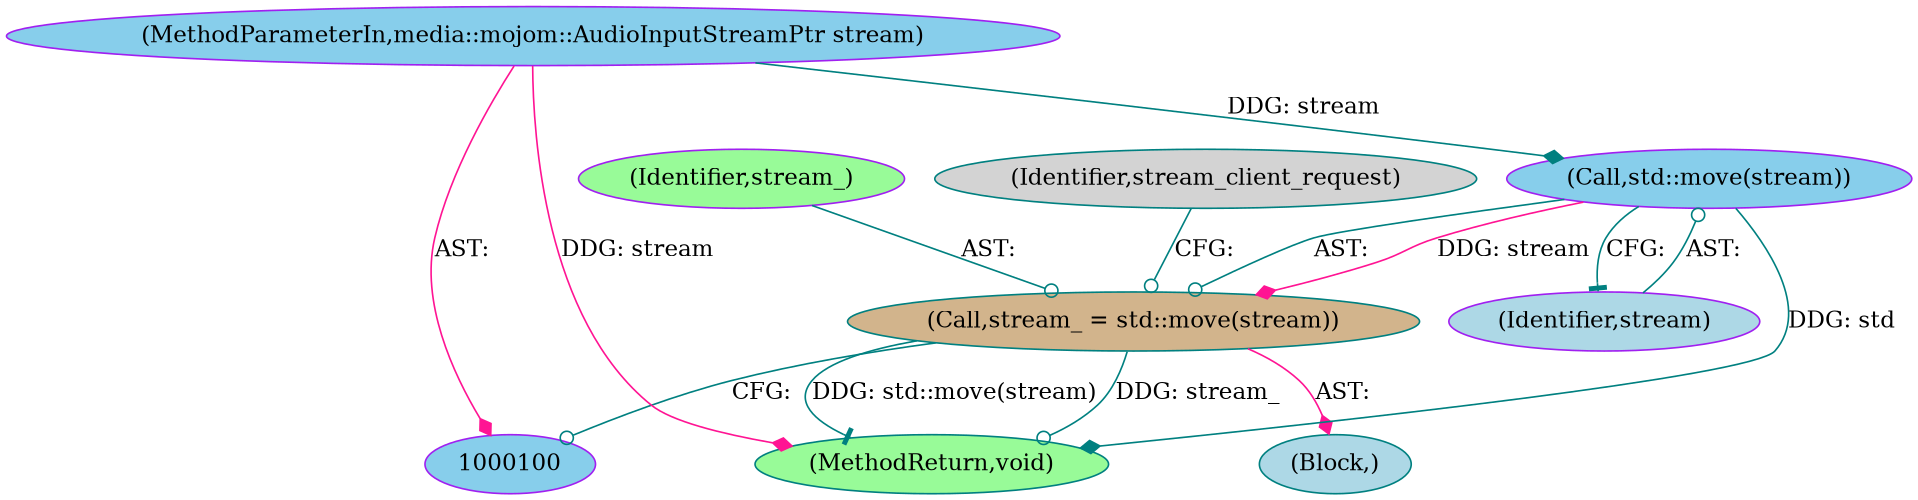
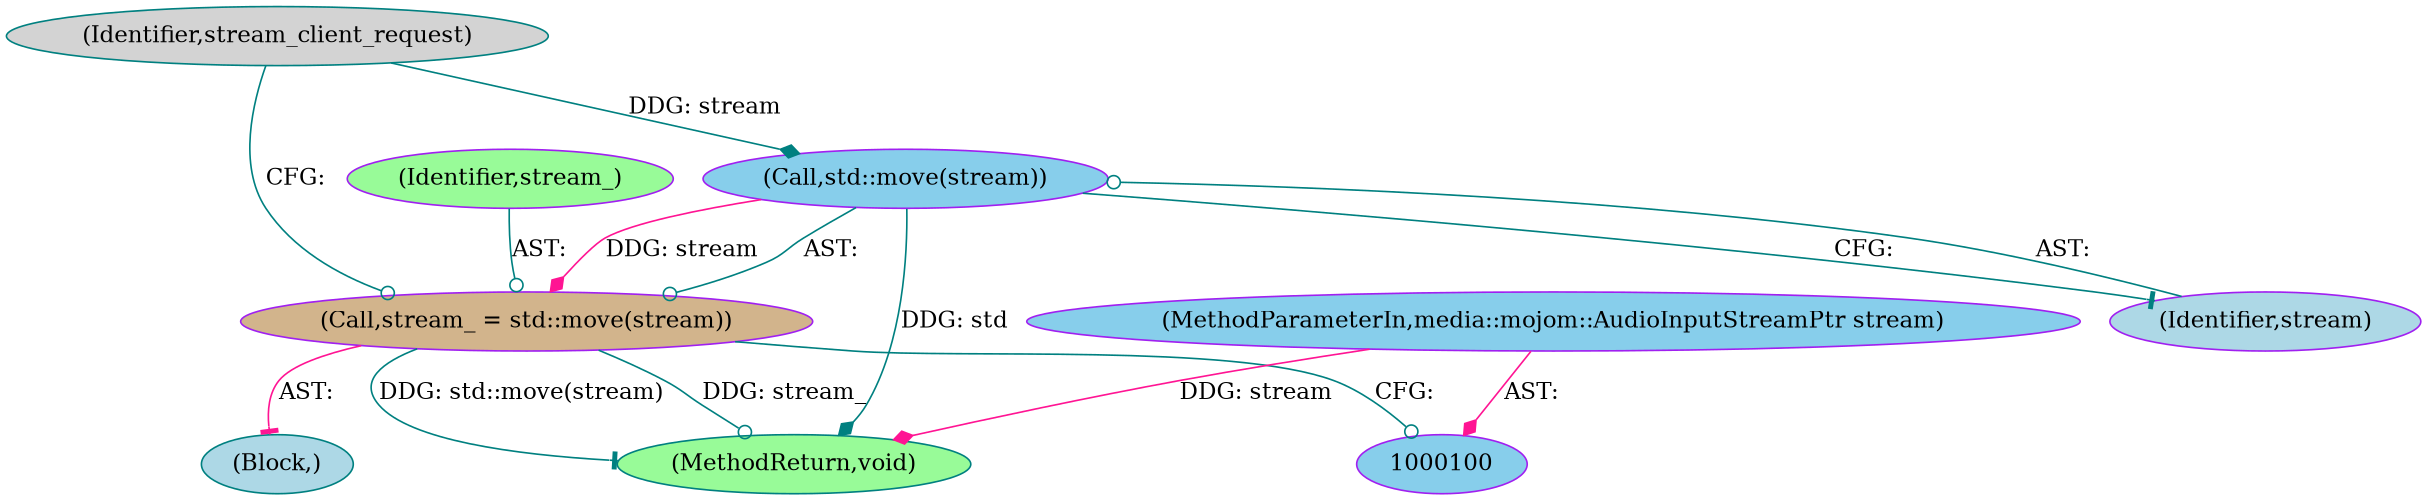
(1149, 108) -> (585, 106)
(1134, 321) -> (527, 321)
(1292, 374) -> (296, 368)
